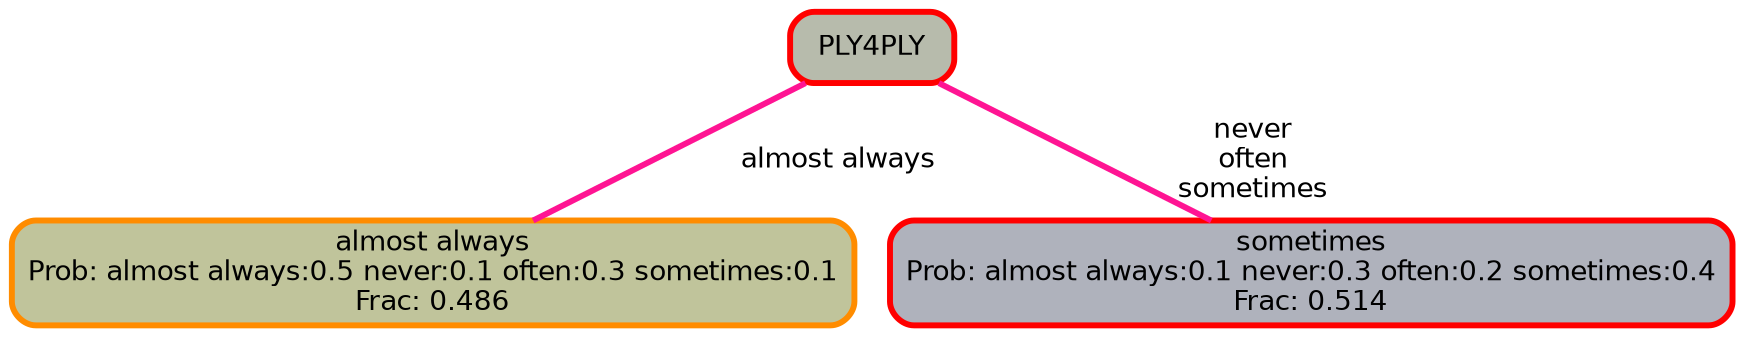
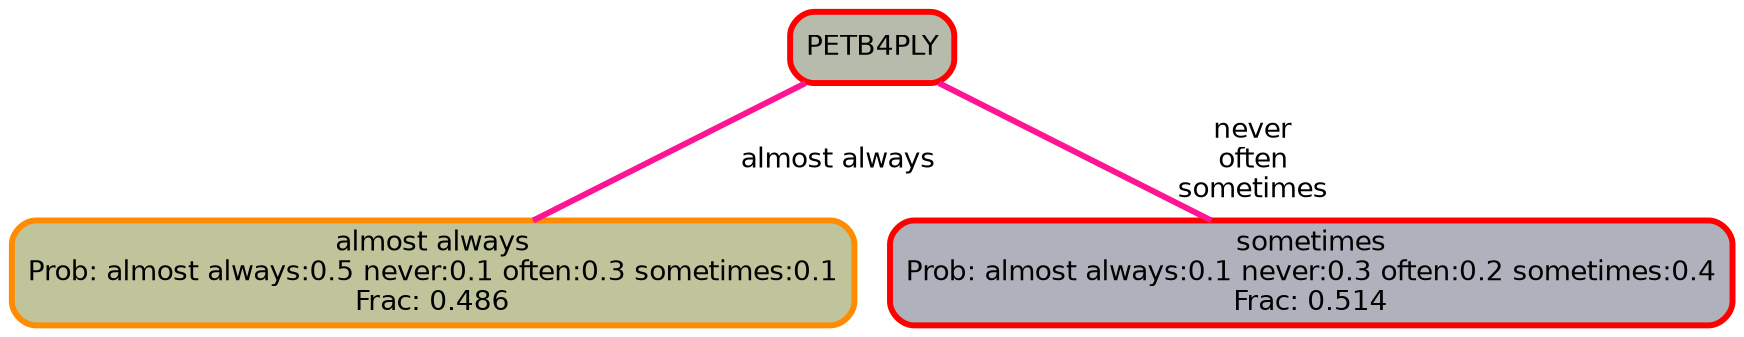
(872, 47) -> (872, 47)
